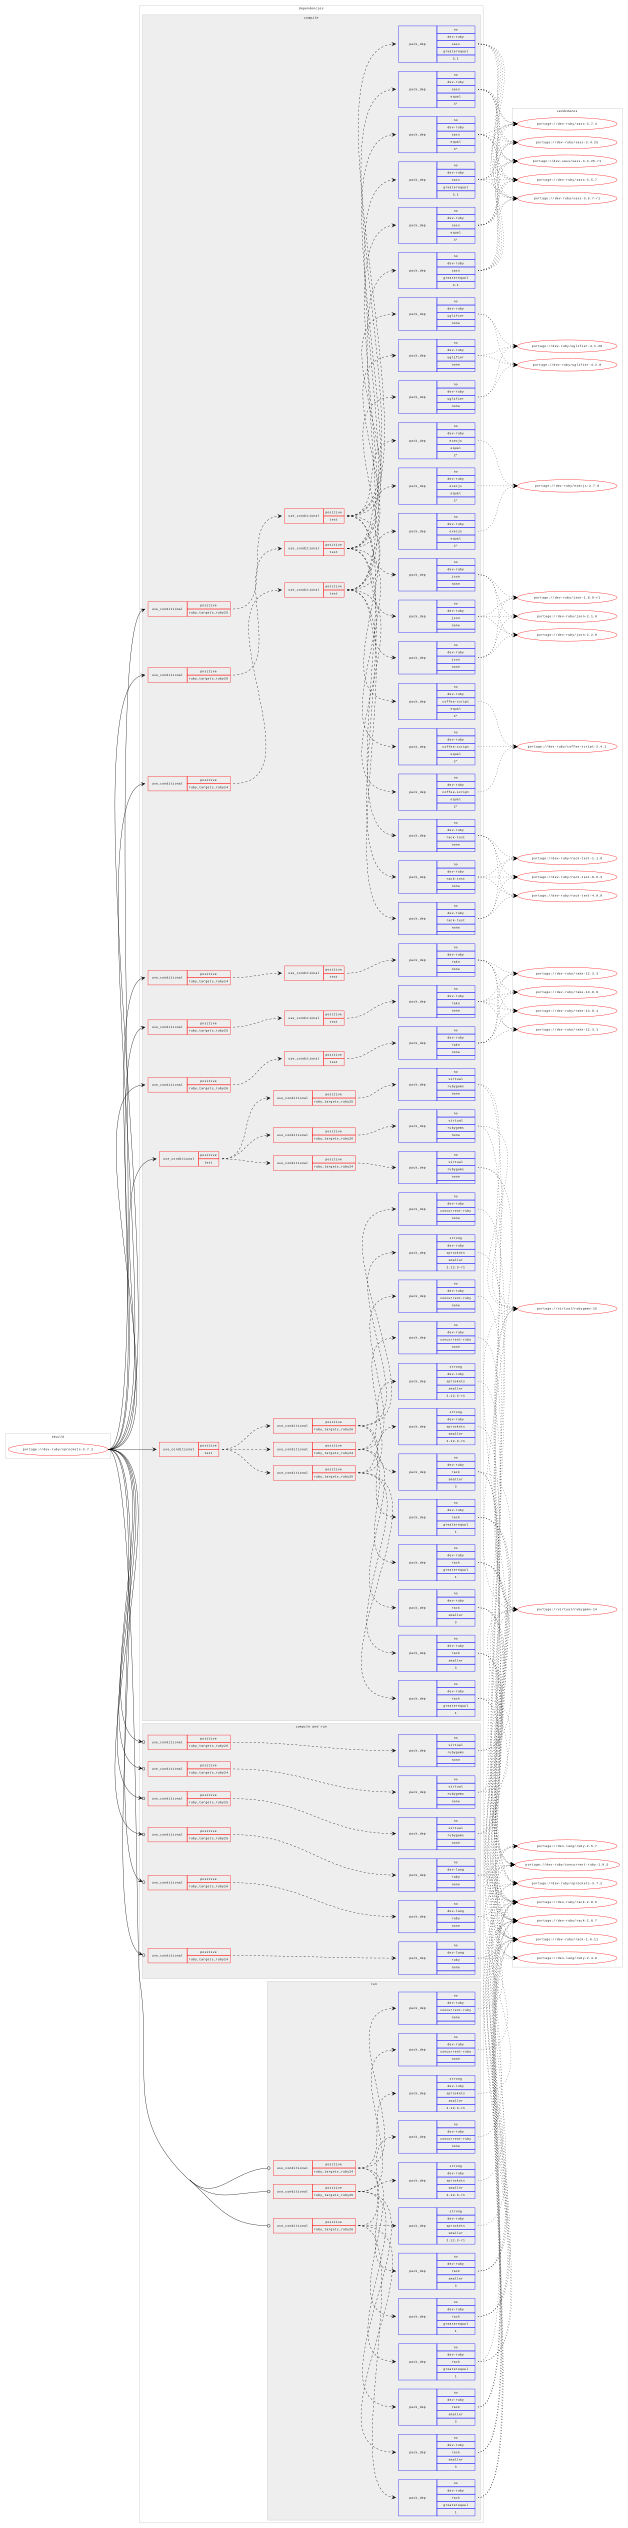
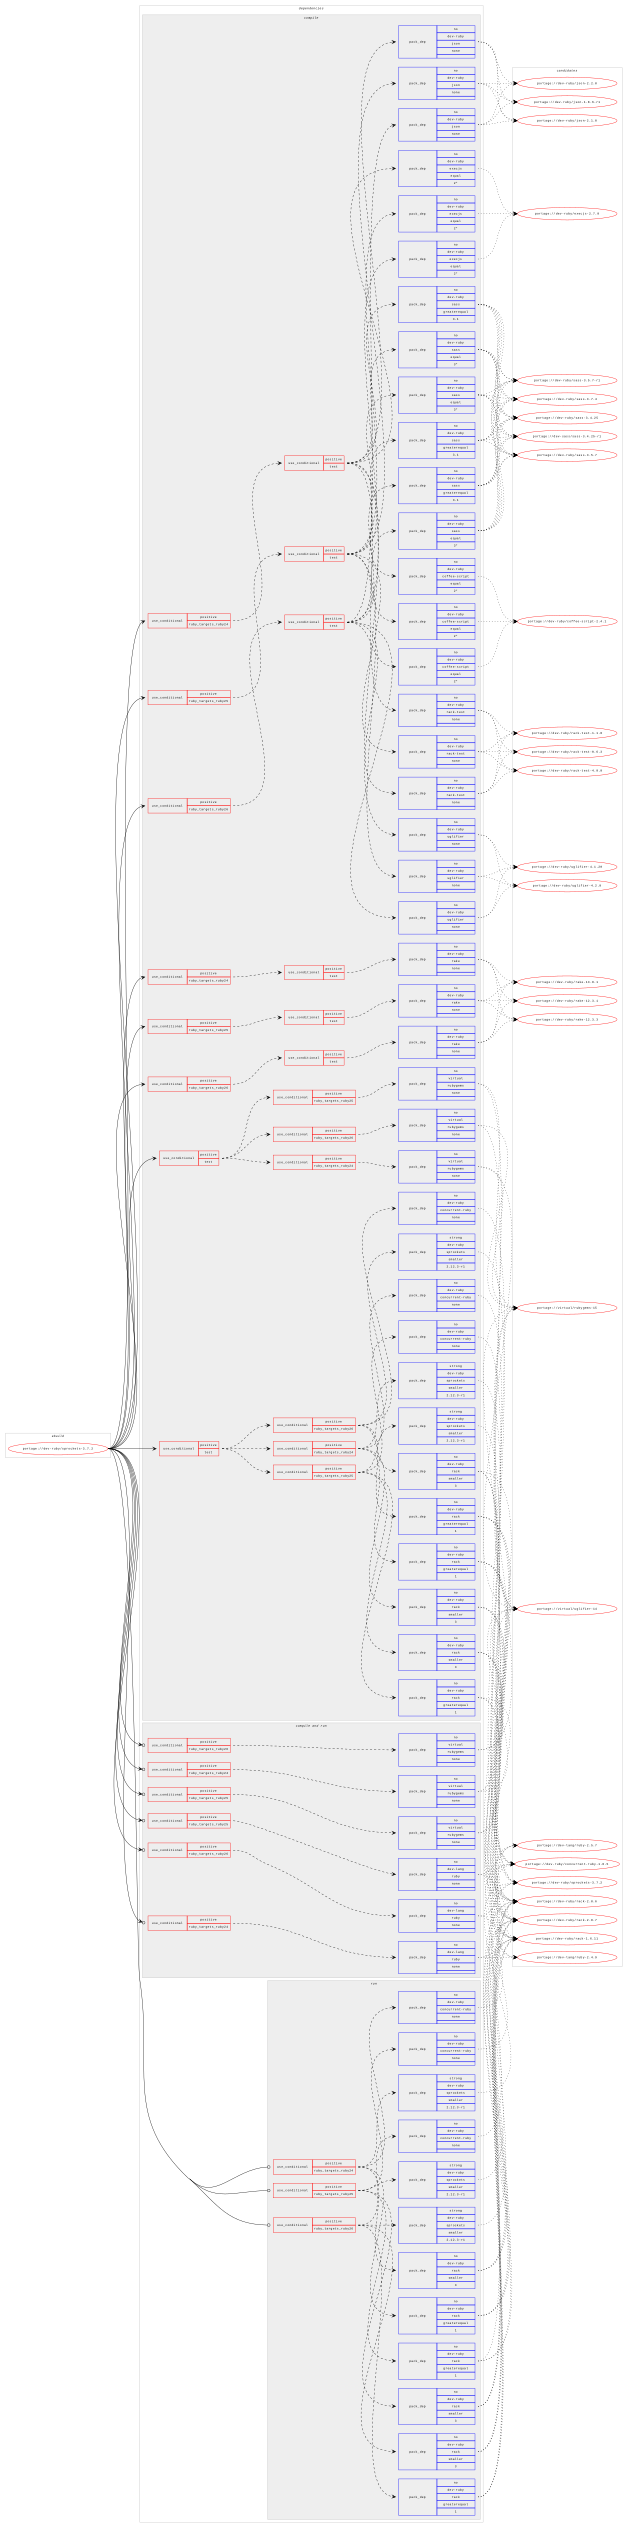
(567, 992) -> none
(567, 1610) -> (567, 1609)
